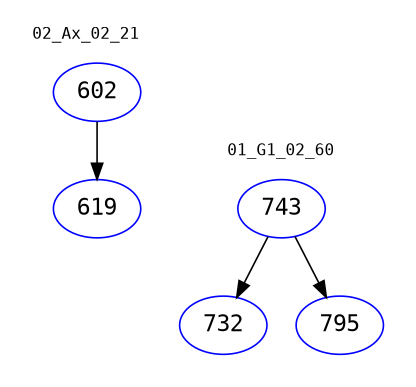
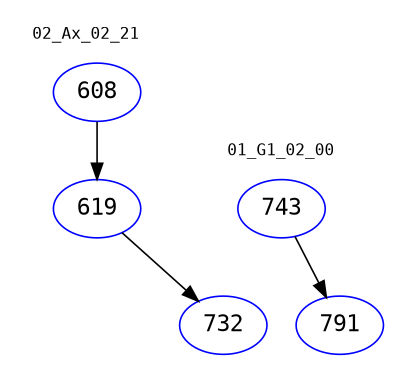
(97, 92) -> (97, 92)
(282, 151) -> (282, 151)
(256, 260) -> (154, 262)
(340, 325) -> (340, 325)
